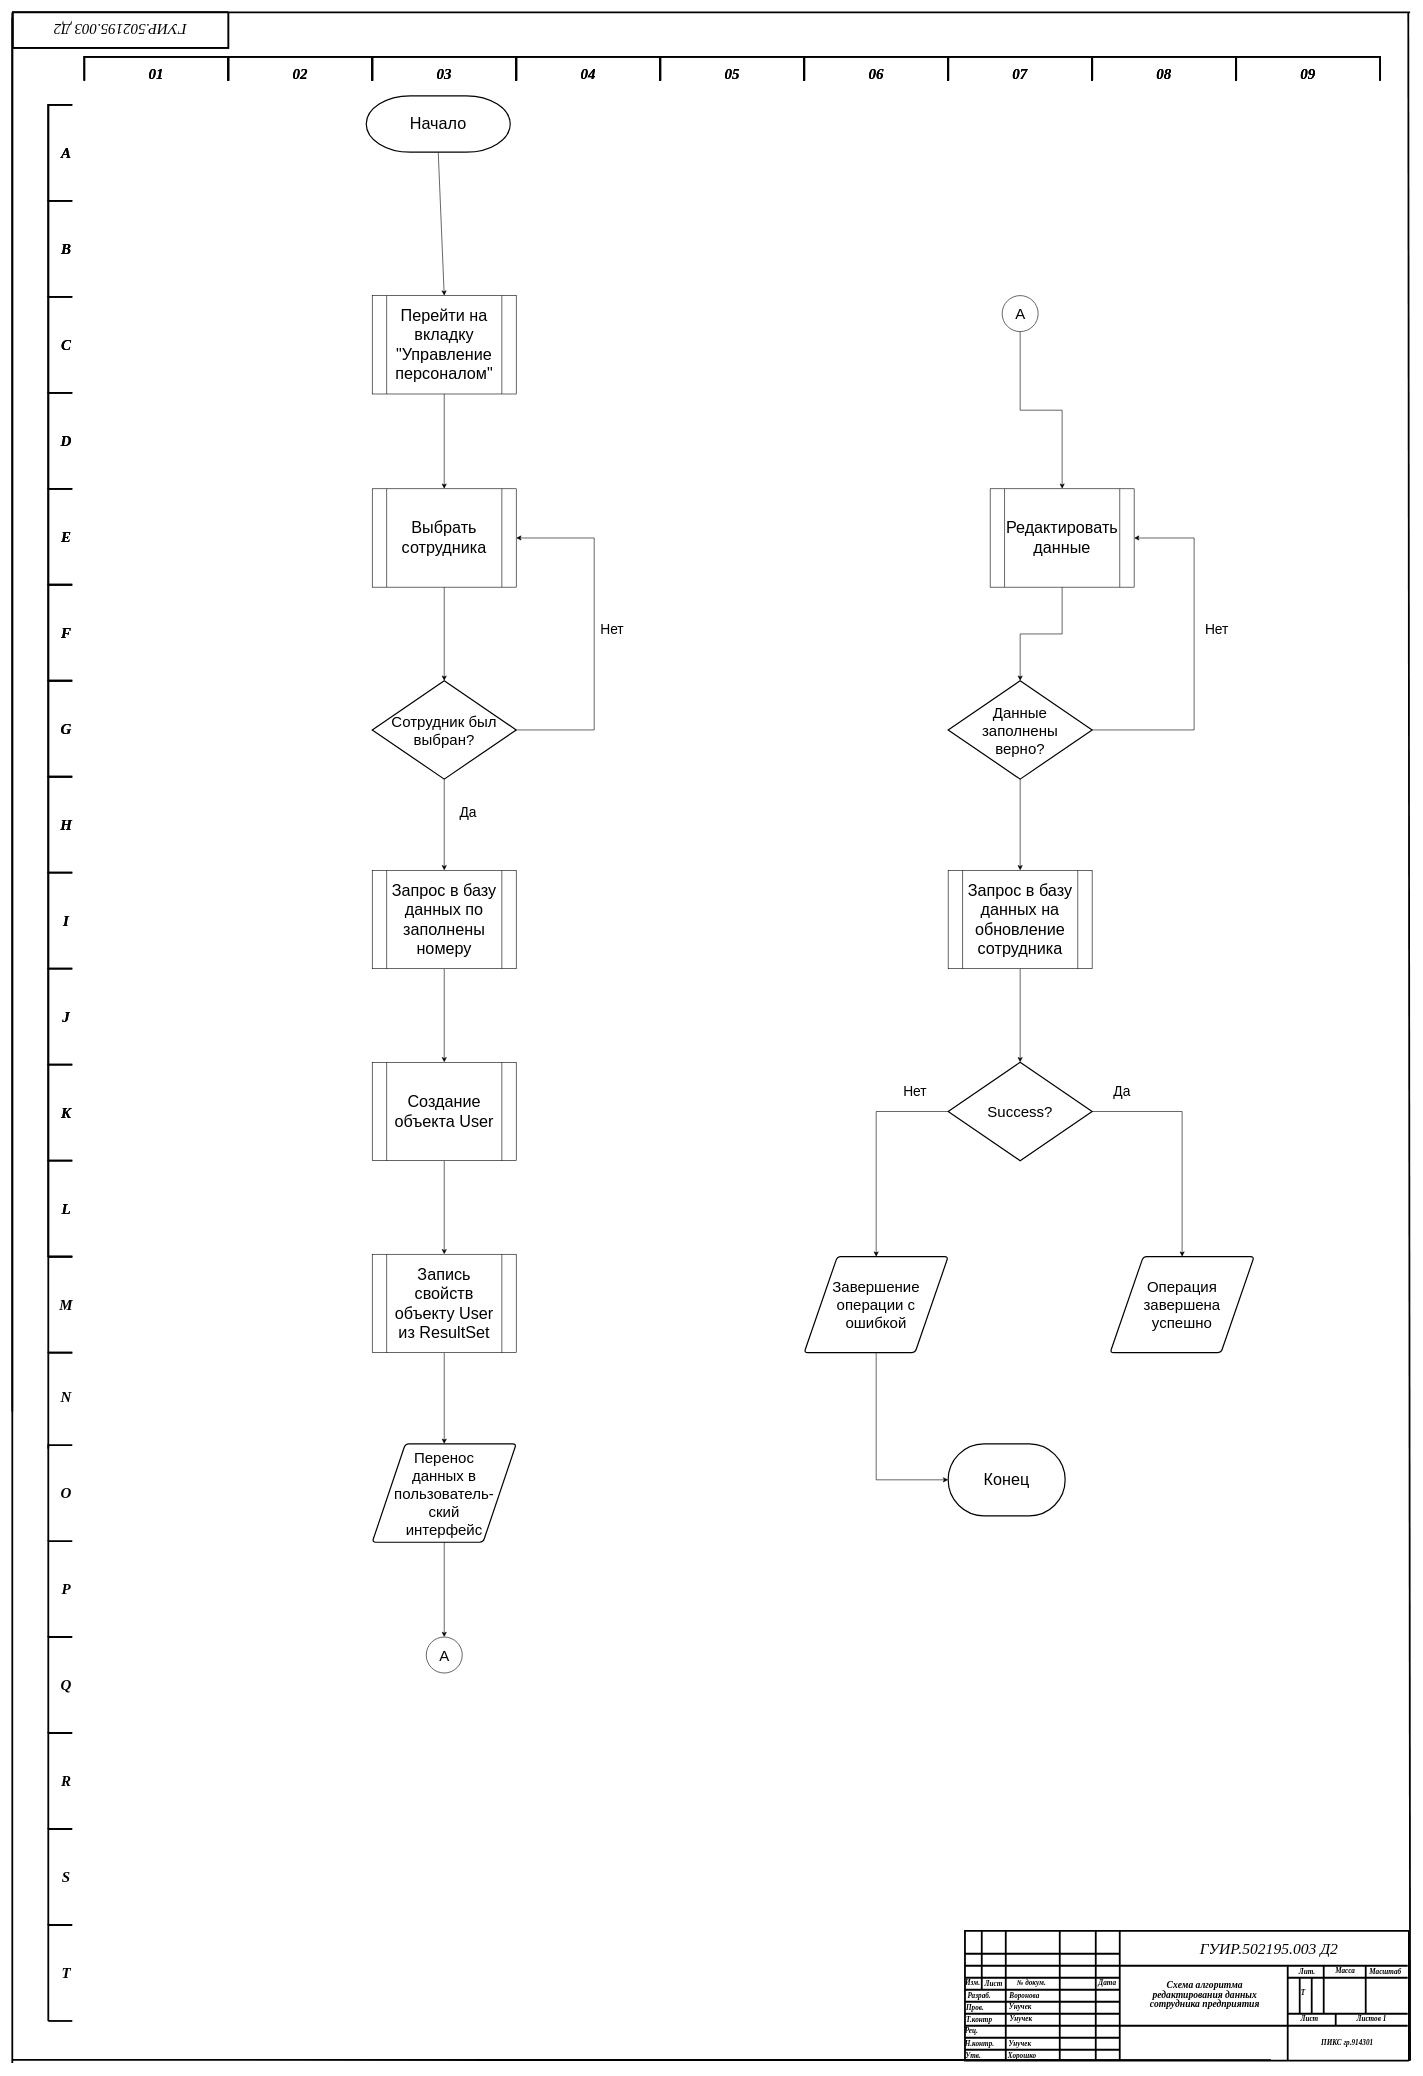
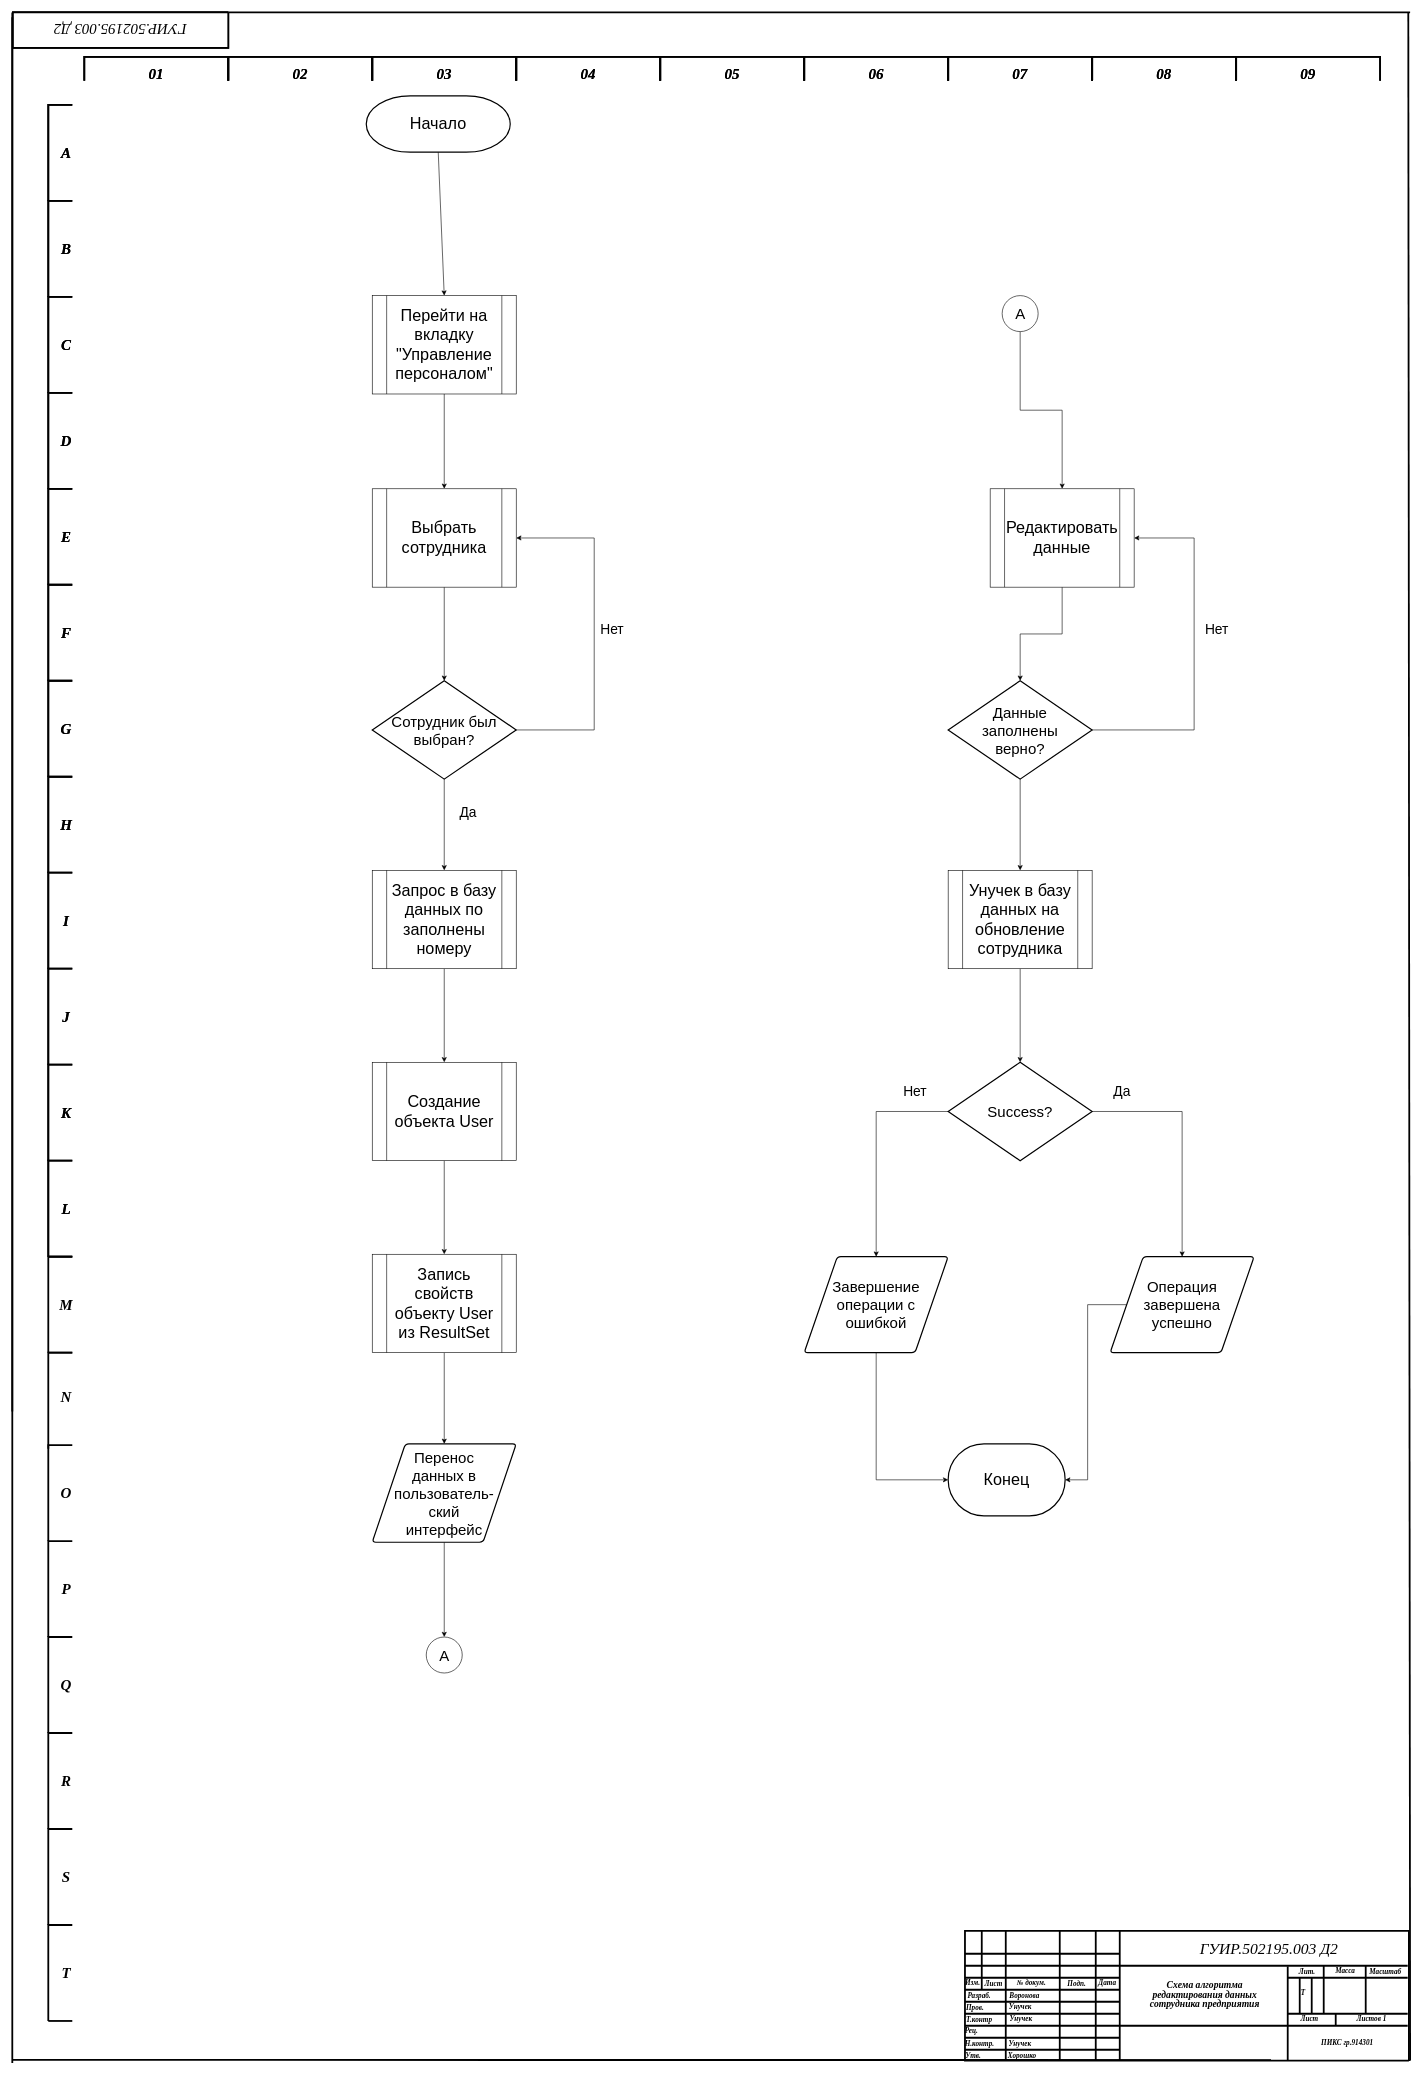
(1020, 920) -> (1020, 920)
none -> (1088, 1374)
none -> (1077, 1984)
